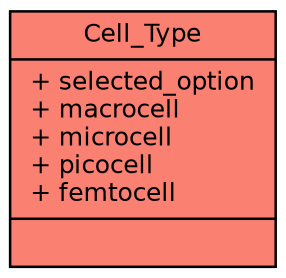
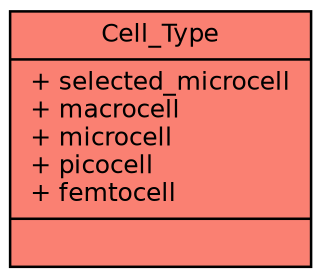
(143, 82) -> (161, 82)
